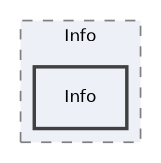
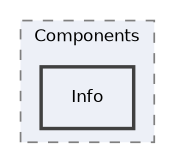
(81, 37) -> (87, 37)
